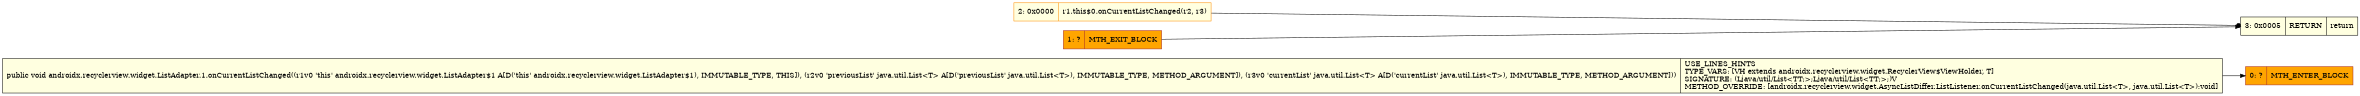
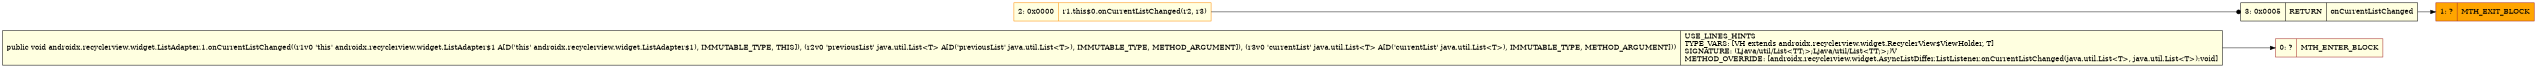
(2342, 26) -> (2372, 12)
(1699, 33) -> (2424, 12)
(2299, 76) -> (2329, 48)
